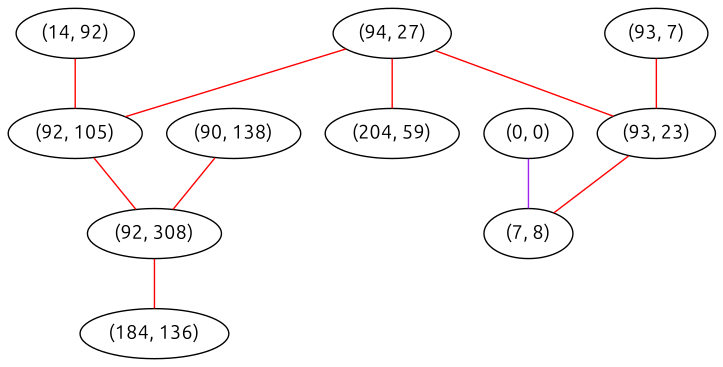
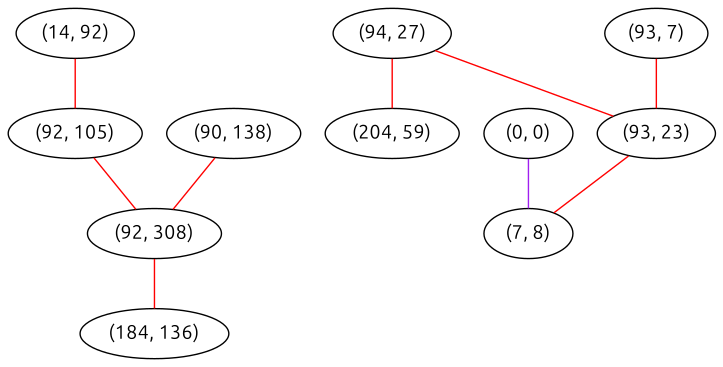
(236, 83) -> none
